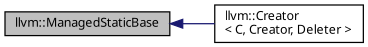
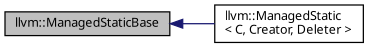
(289, 24) -> (289, 24)
